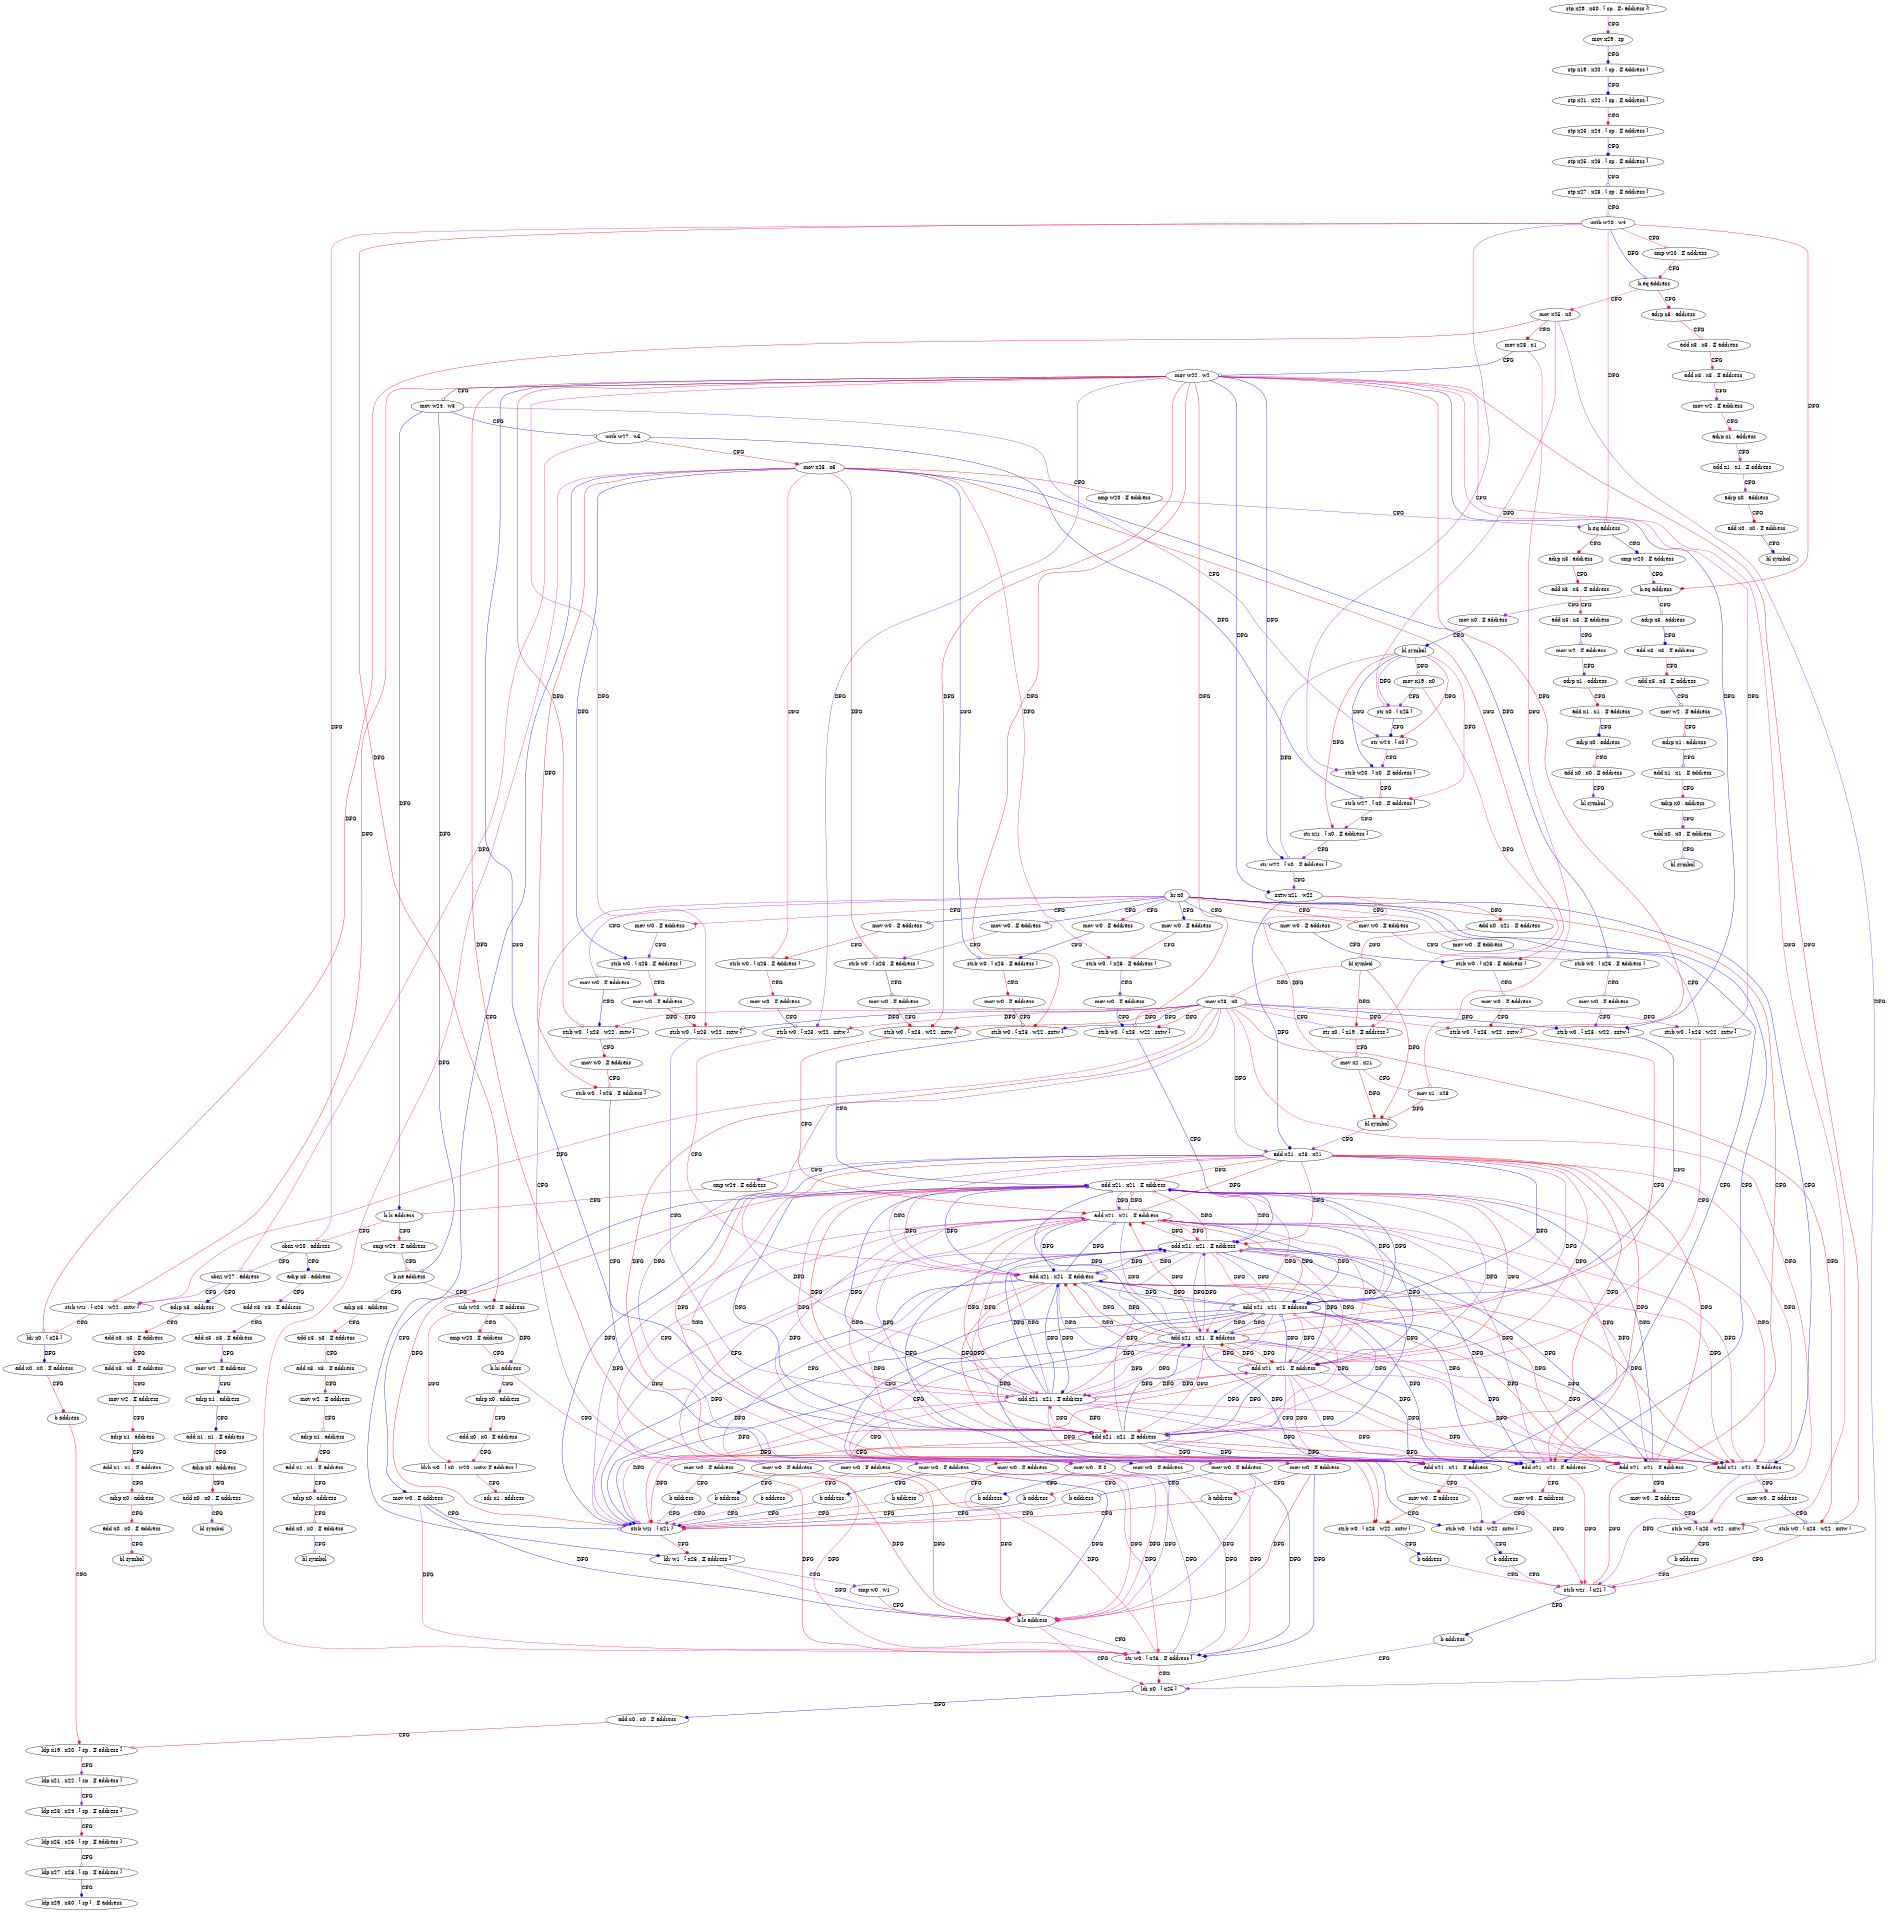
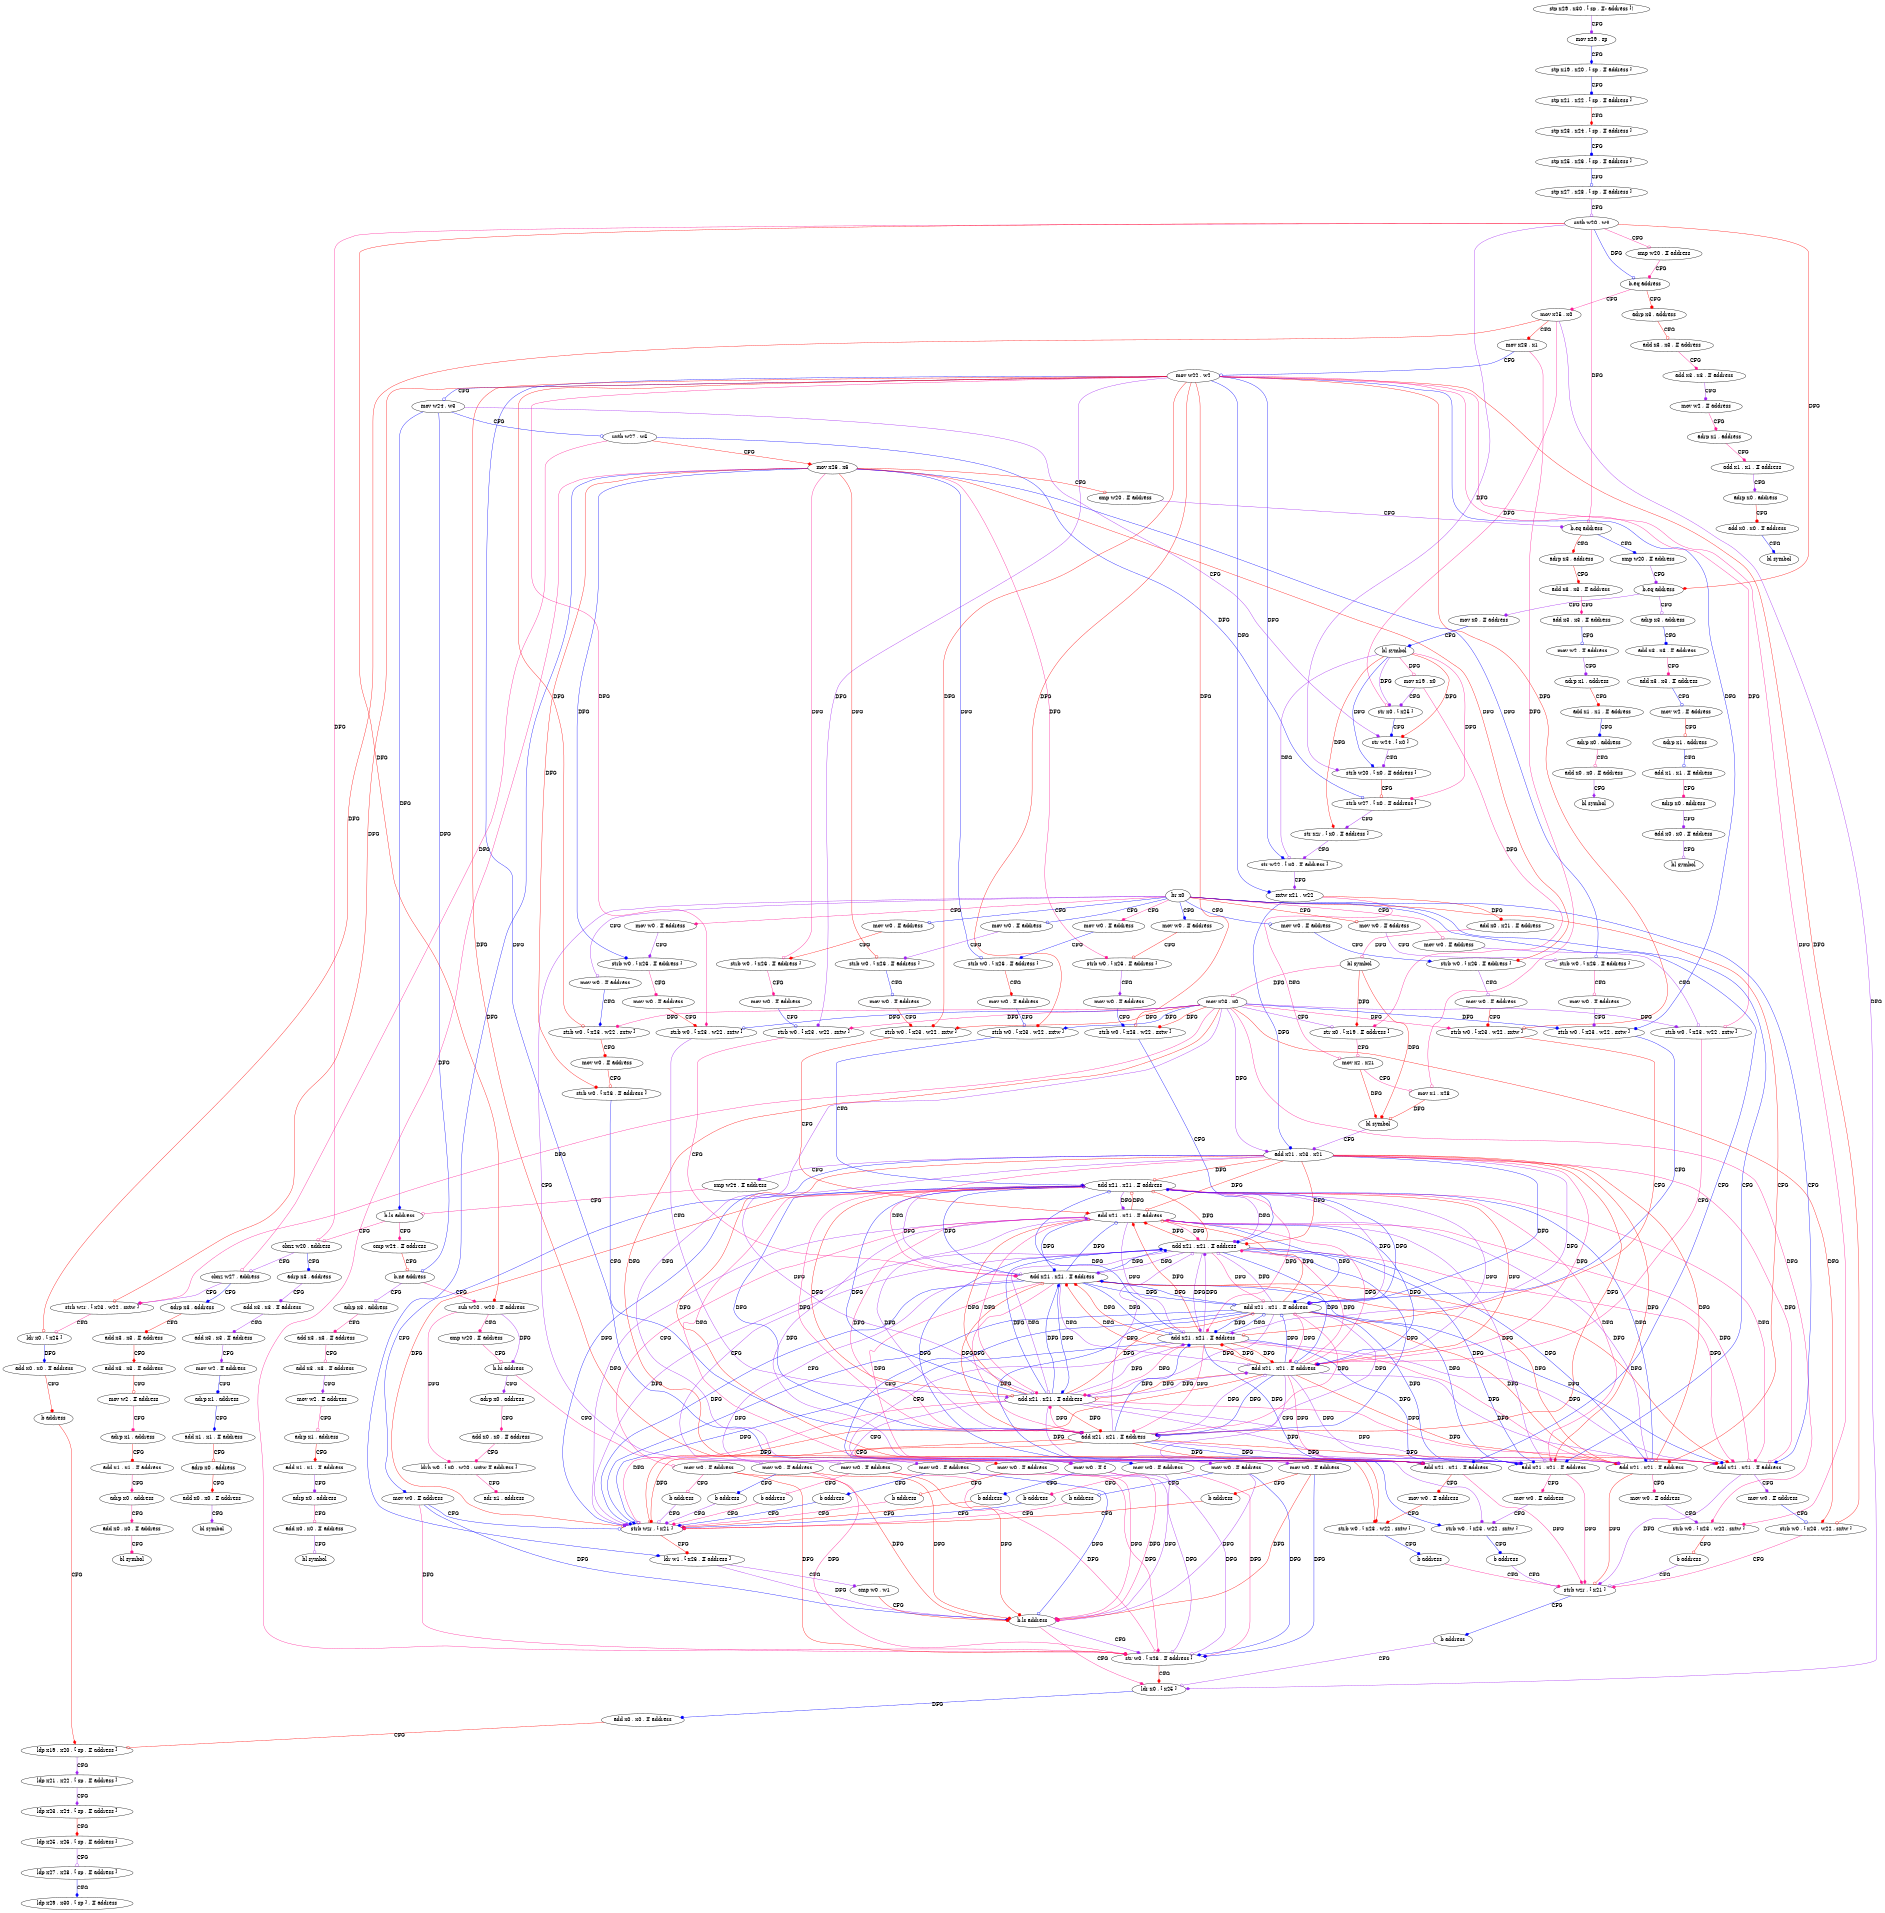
(1481, 498) -> (1482, 498)
(491, 1017) -> (492, 1017)
(485, 1482) -> (485, 1483)
